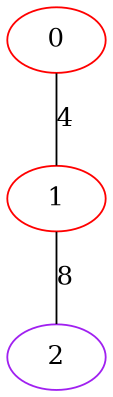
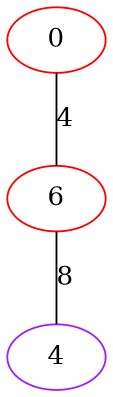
(56, 199) -> (56, 199)
(56, 357) -> (56, 357)
